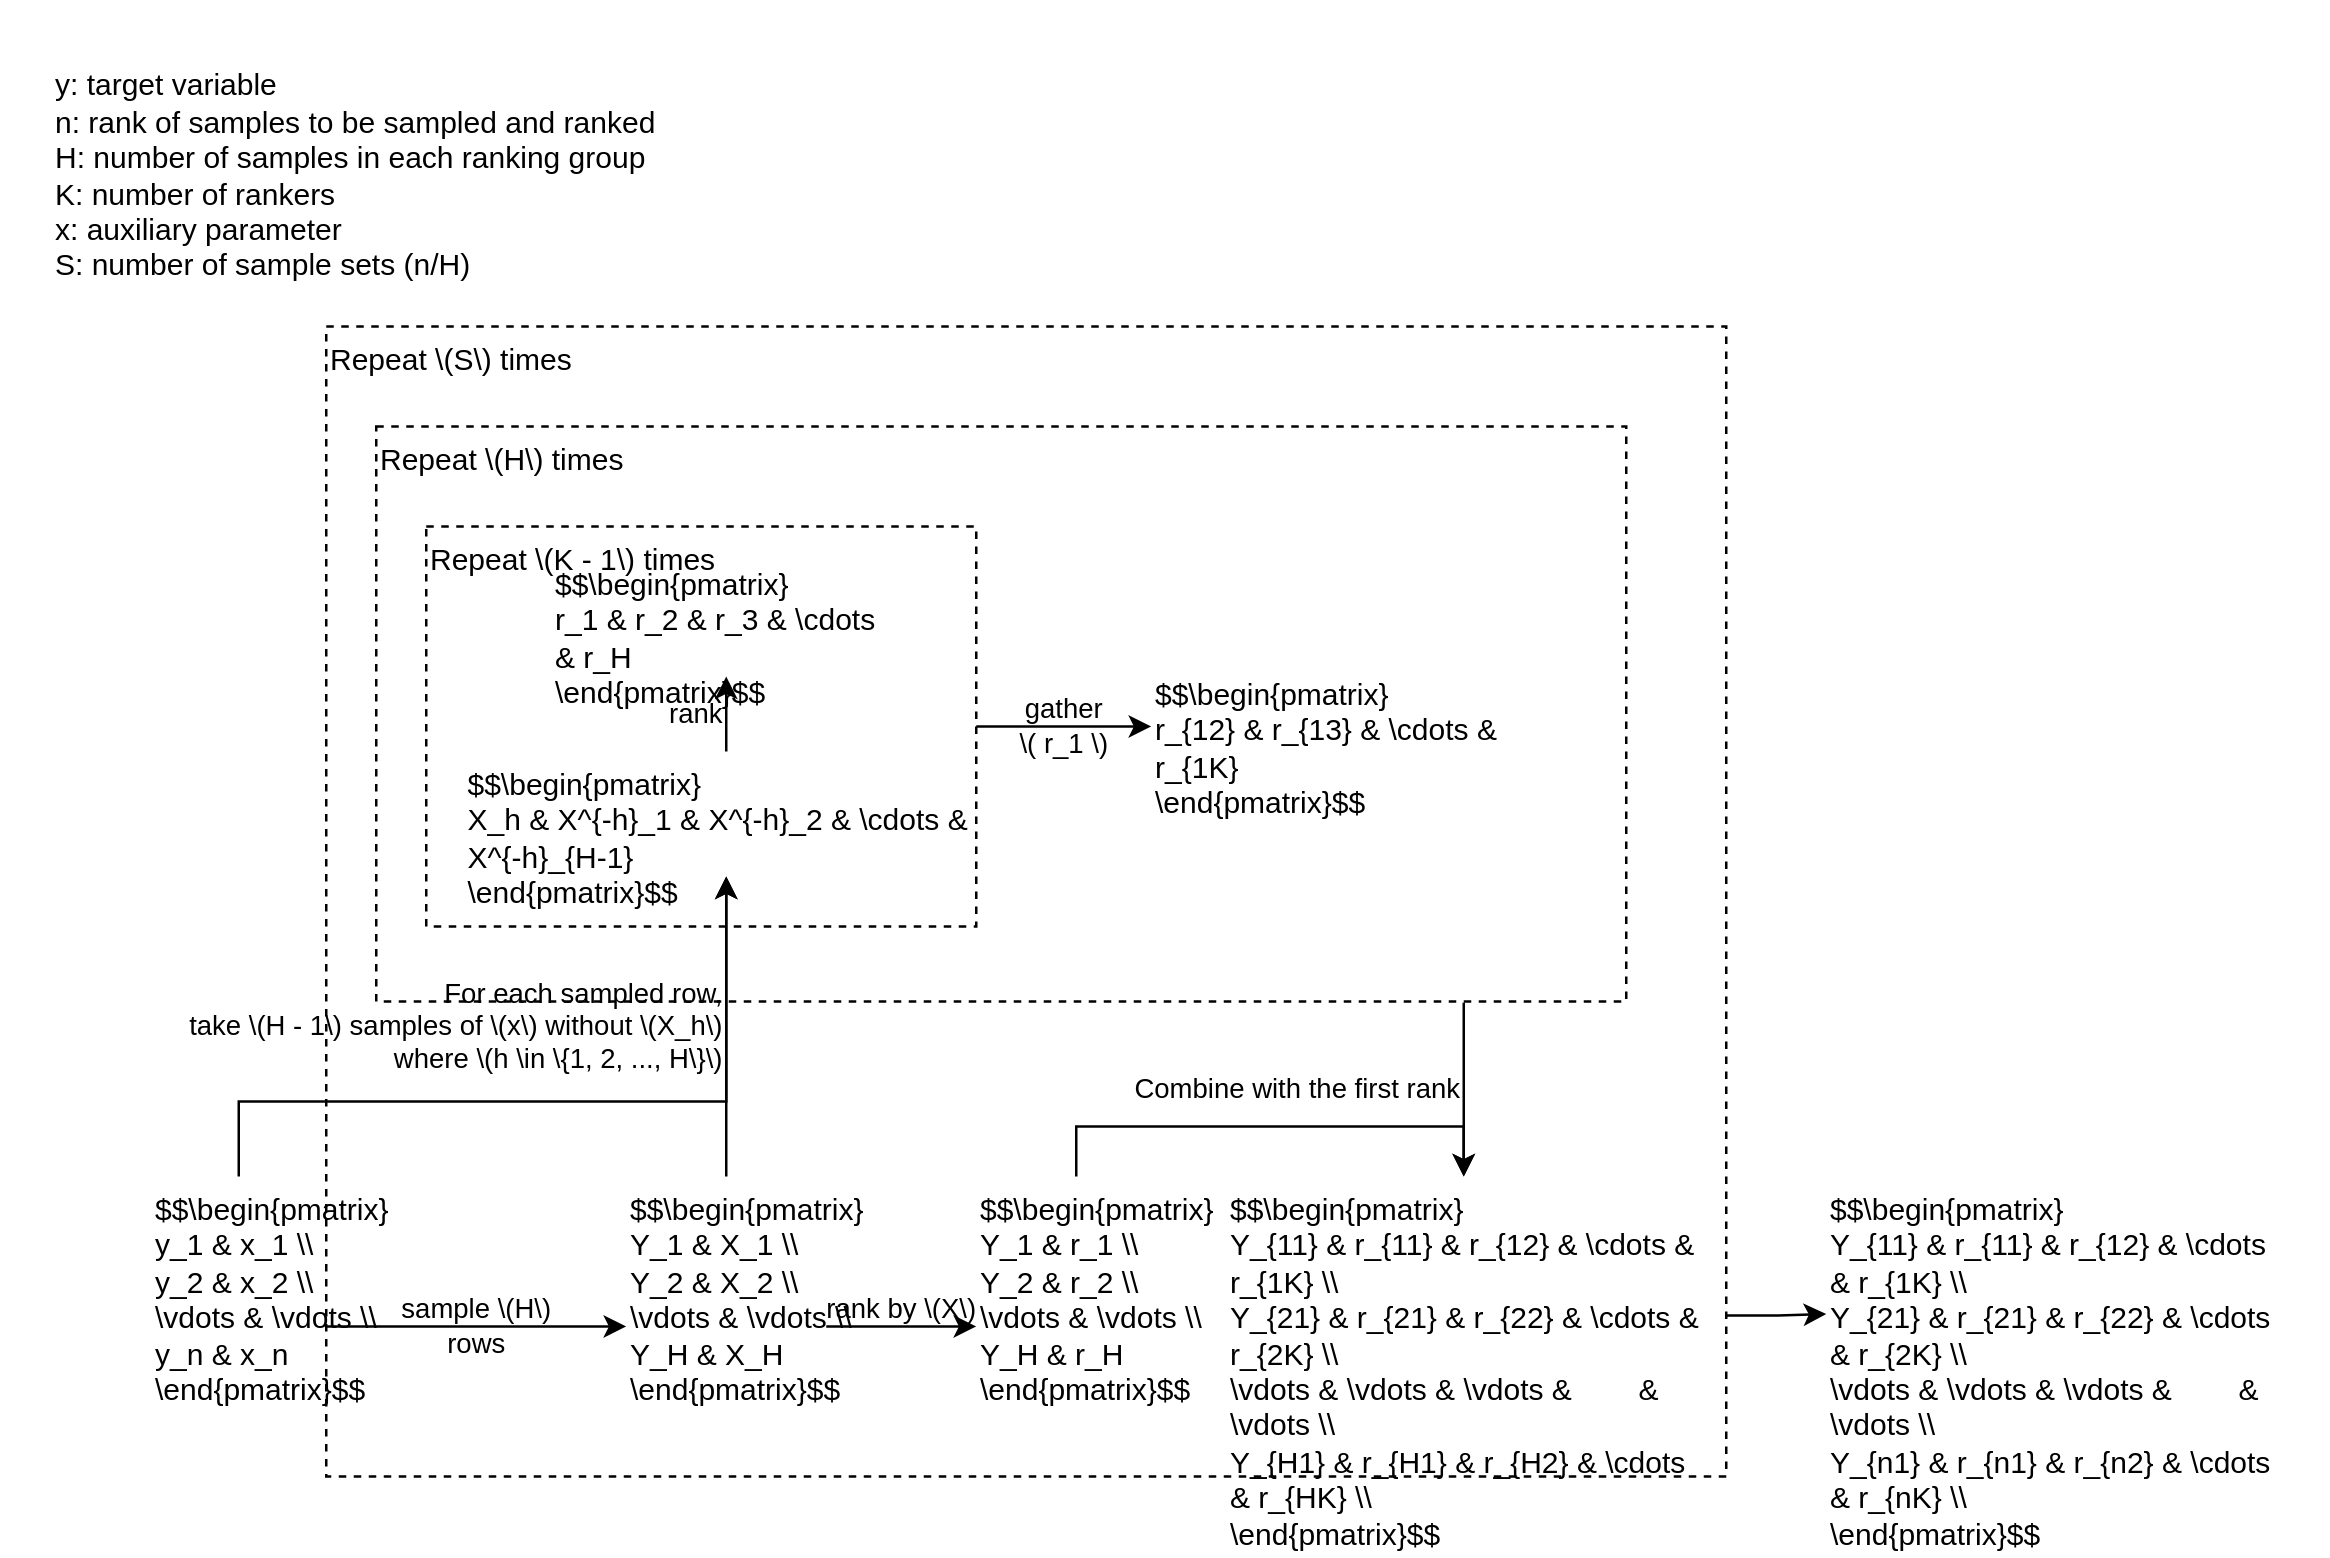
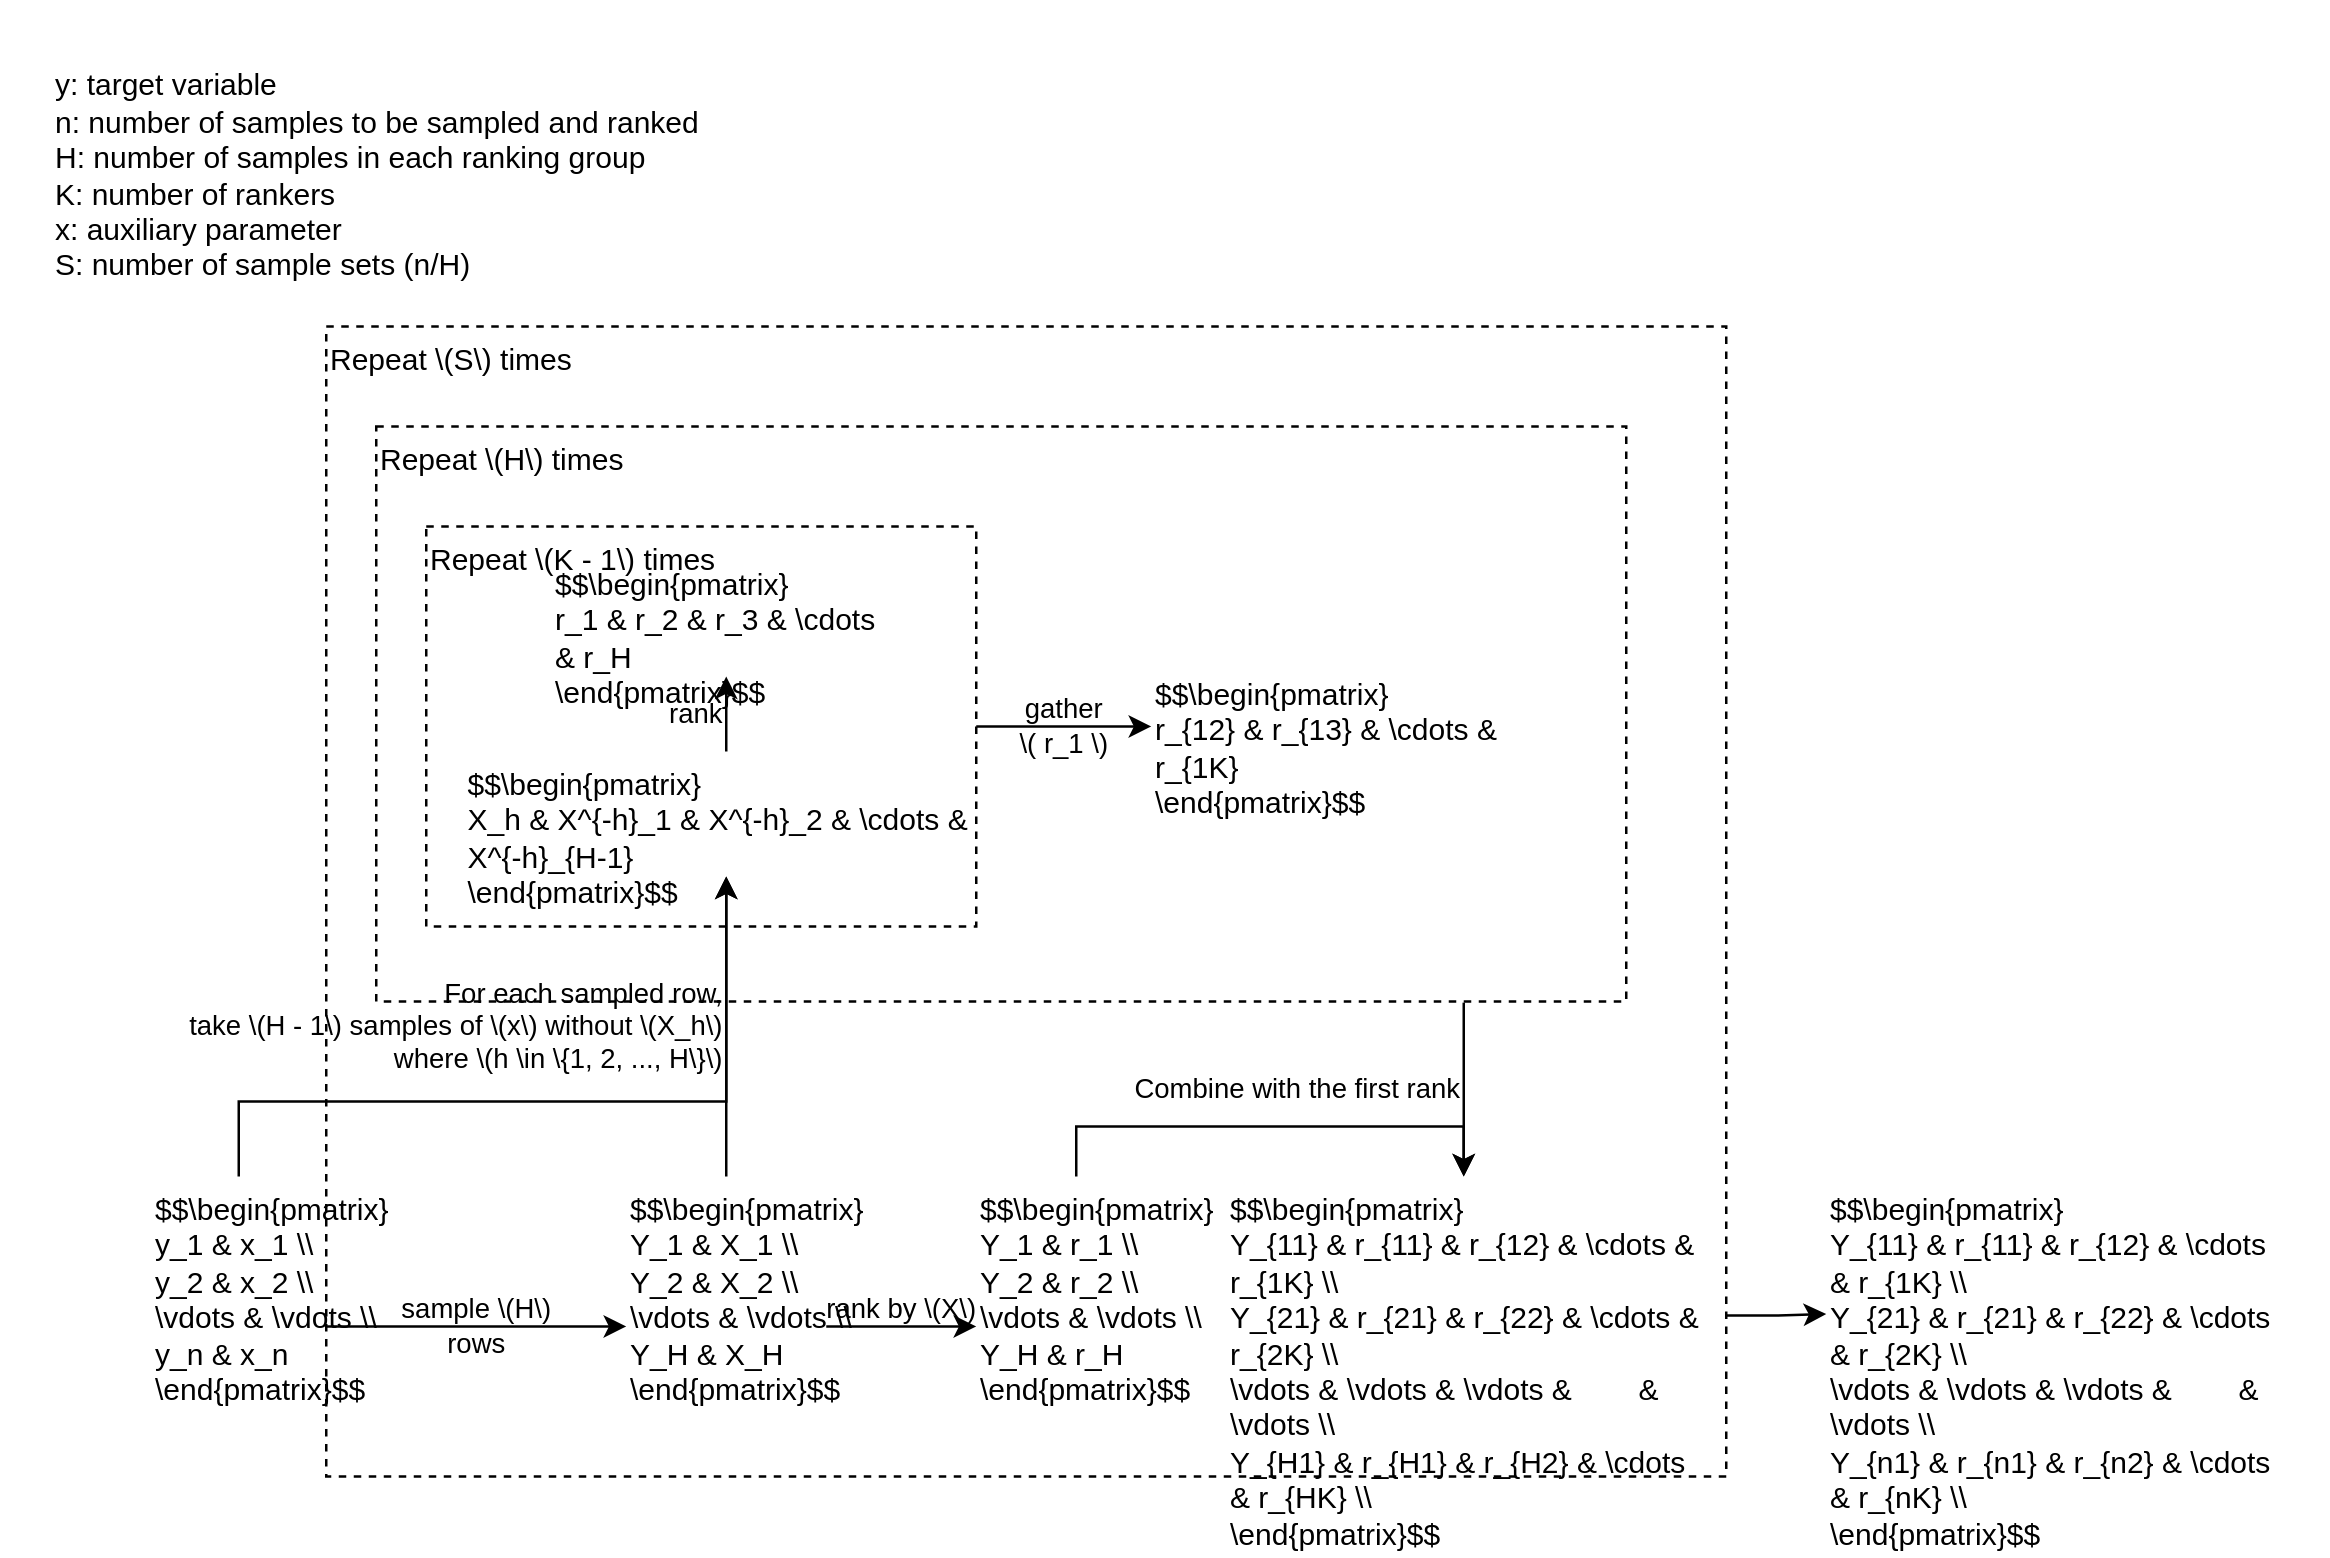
(375, 176) -> (391, 176)
